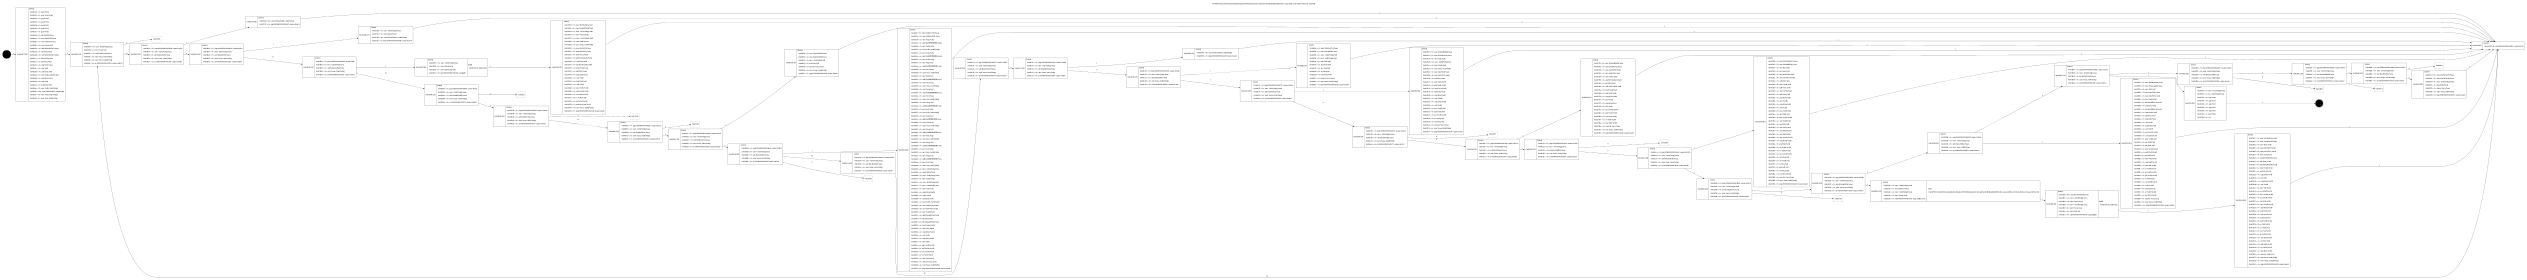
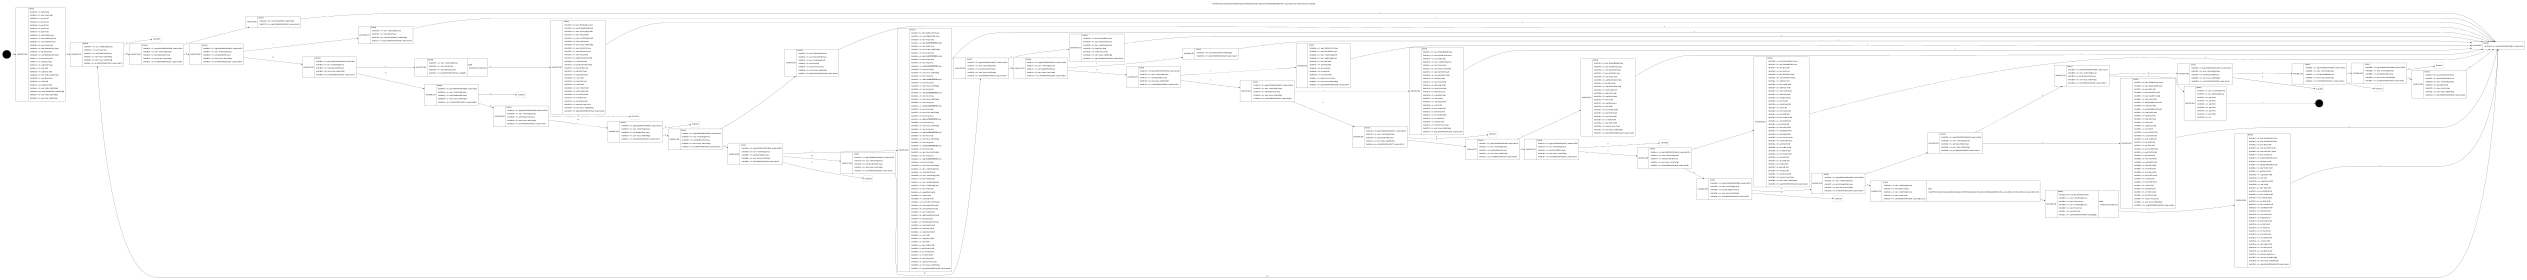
none -> (1097, 48)
